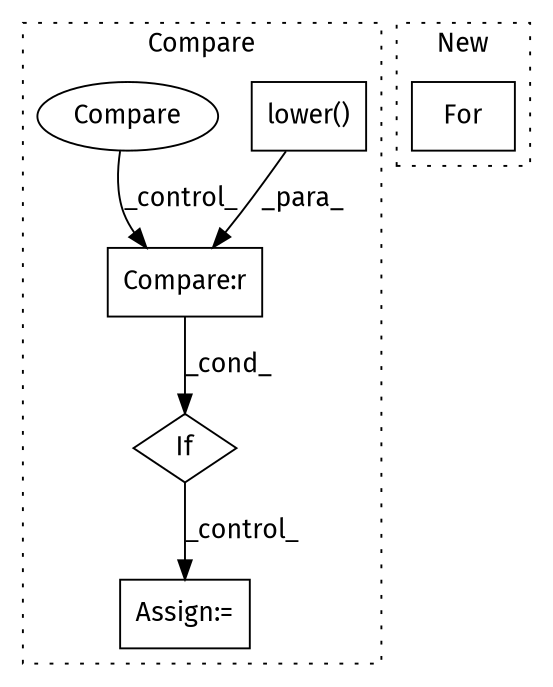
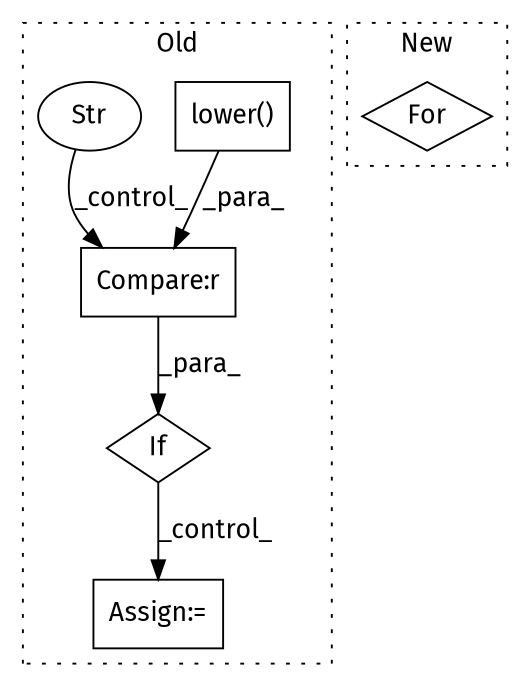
(202, 45) -> (177, 45)
(128, 116) -> (90, 116)
(463, 116) -> (427, 116)
(229, 365) -> (200, 365)
